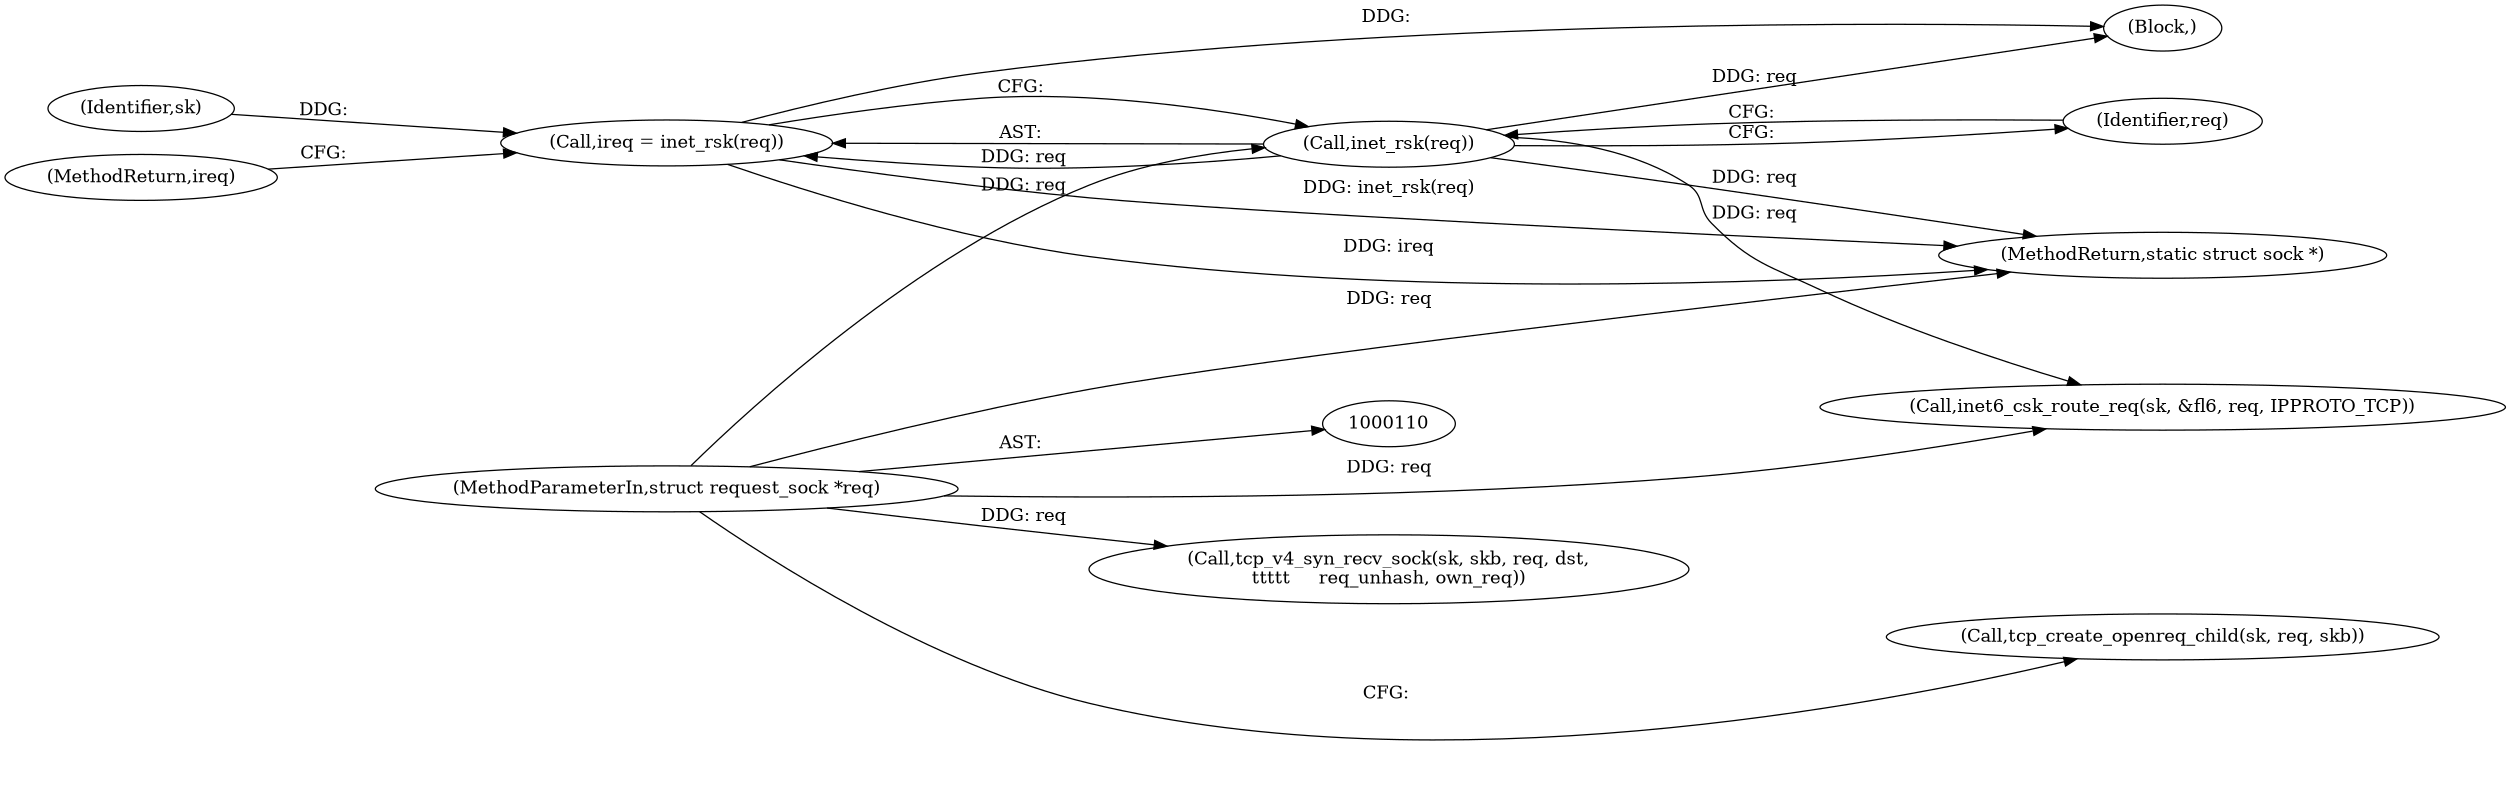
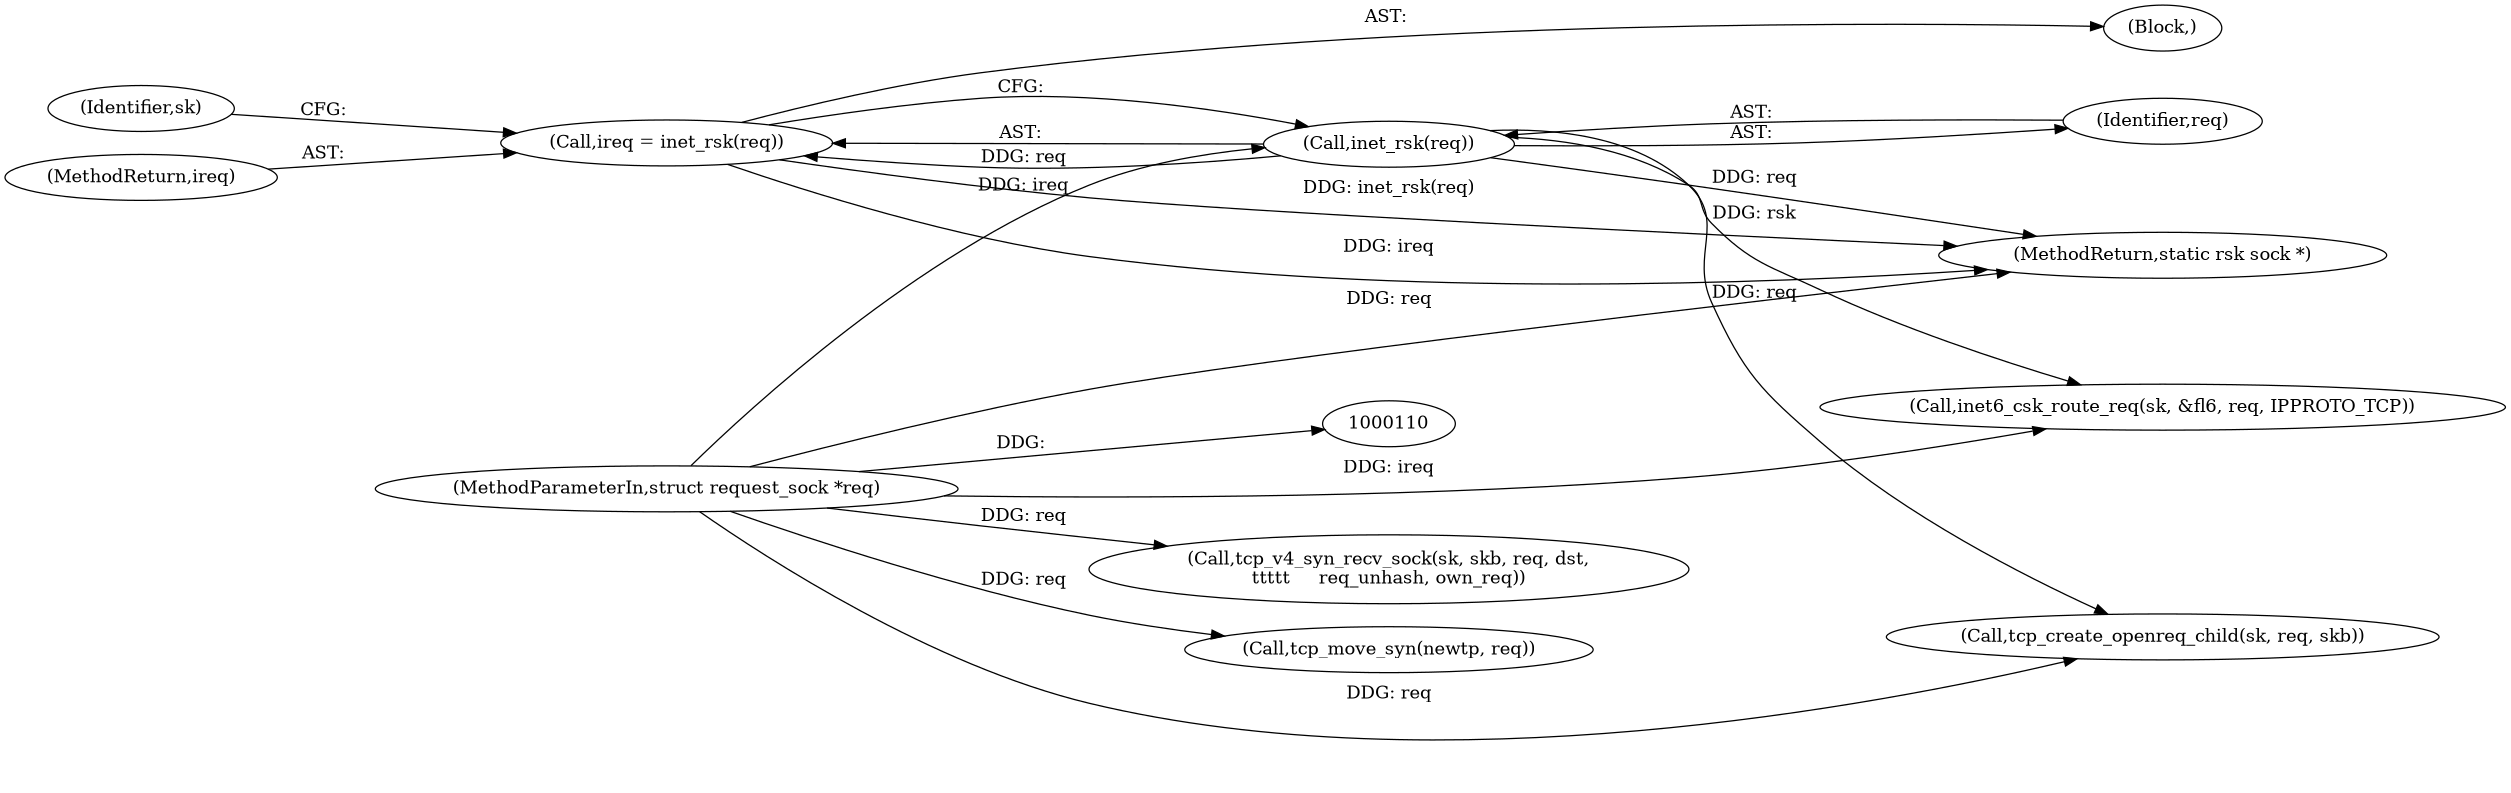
(1389, 17) -> (1389, 17)
(1790, 84) -> (1752, 375)
(326, 110) -> (326, 110)
(1754, 113) -> (1754, 113)
(1754, 133) -> (1754, 133)
(326, 154) -> (326, 154)
(1024, 186) -> (1024, 186)
(1754, 214) -> (1754, 214)
(2163, 255) -> (2163, 255)
(1024, 444) -> (1024, 444)
(1389, 468) -> (1389, 468)
none -> (1389, 650)
(1389, 694) -> (1389, 694)
